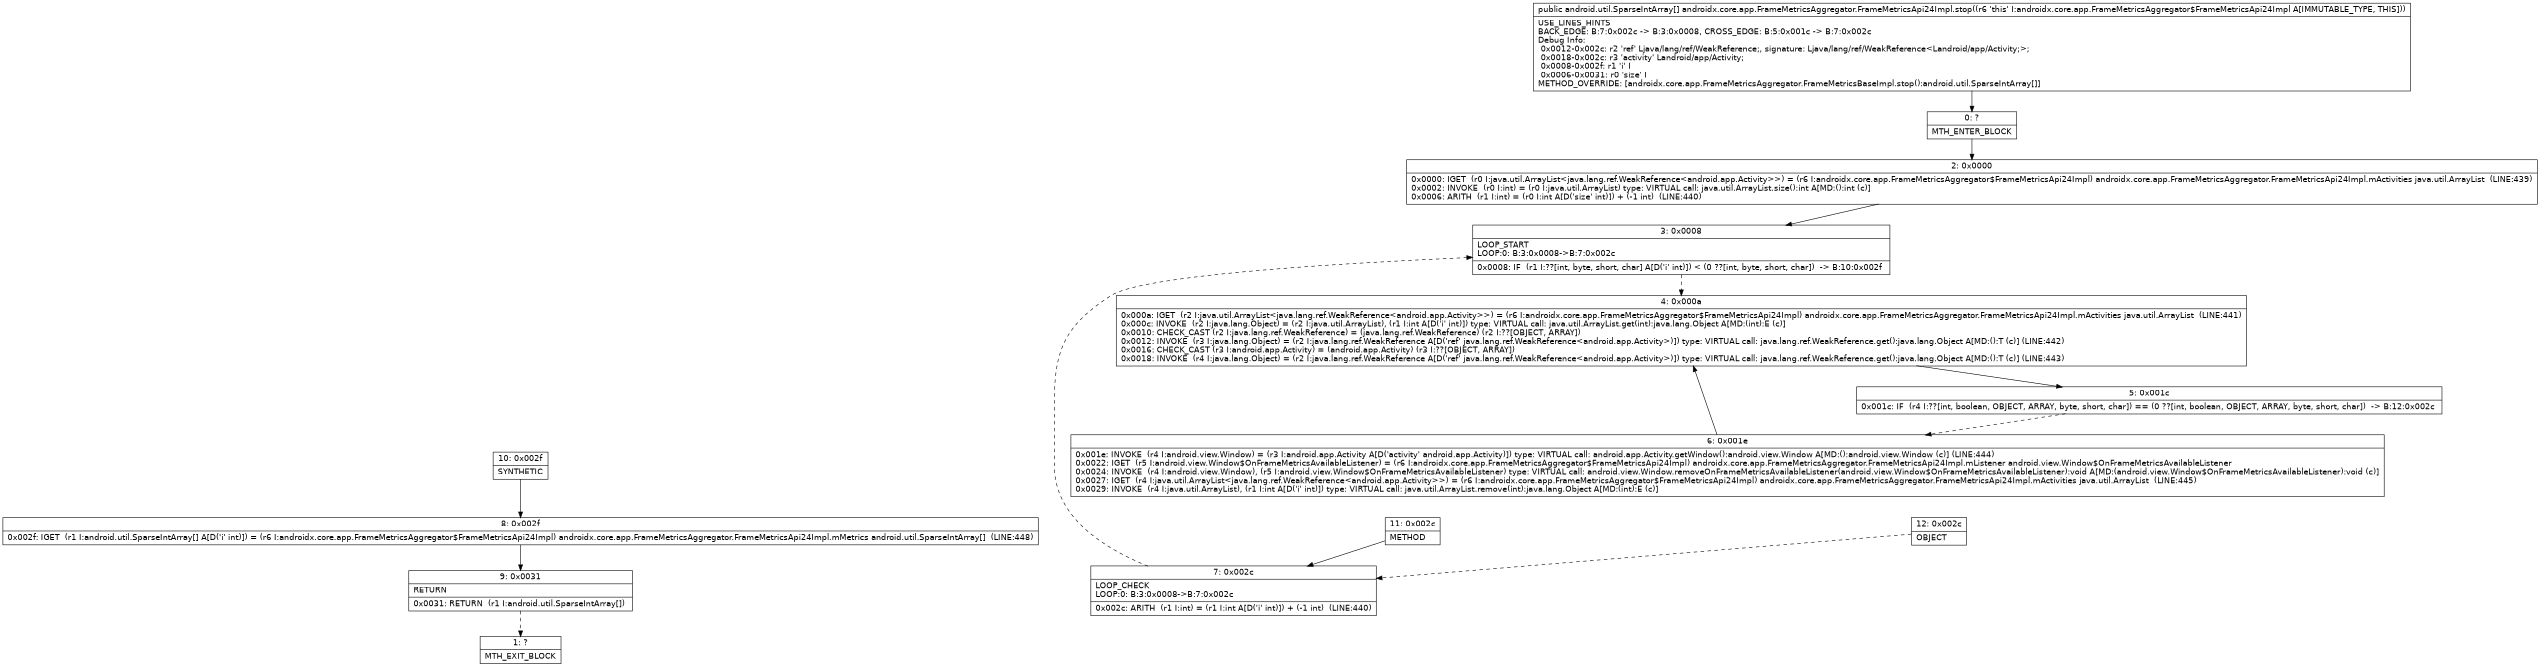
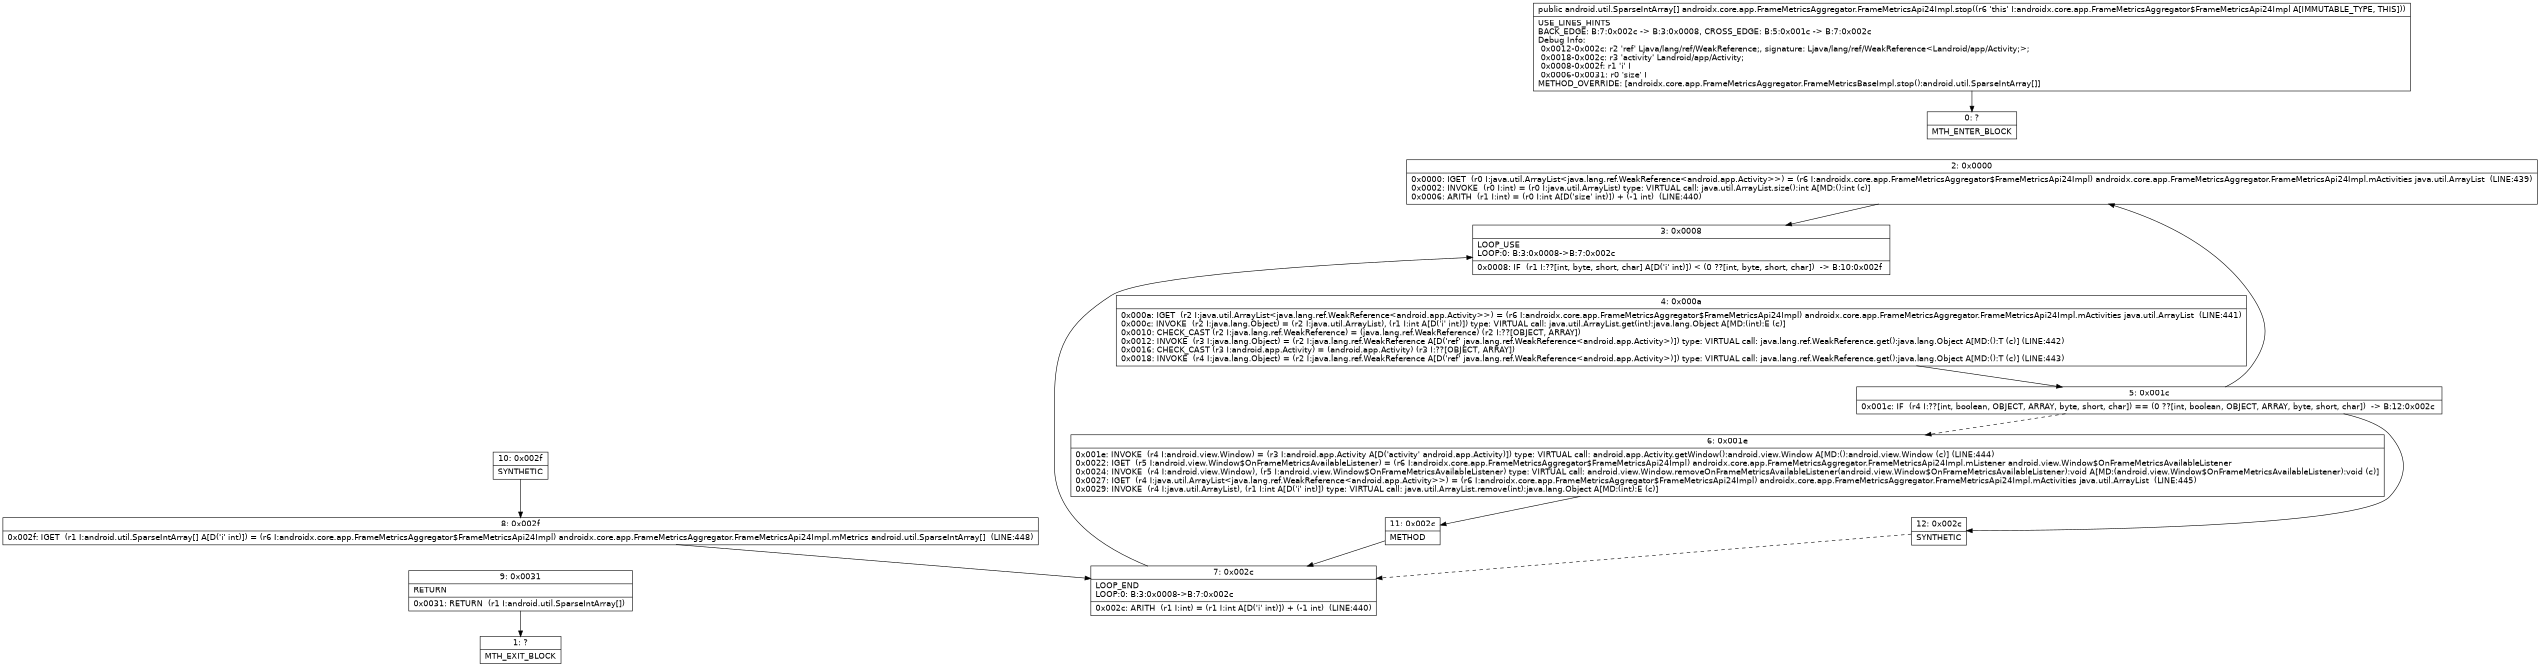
(1972, 146) -> (2234, 274)
(1503, 245) -> (1499, 245)
(1681, 282) -> none
(1121, 292) -> (1121, 292)
(1706, 403) -> (1513, 510)
none -> (2243, 523)
(1932, 538) -> (1939, 538)
(521, 555) -> (880, 561)
(1123, 586) -> (1117, 586)
(521, 621) -> (521, 621)
